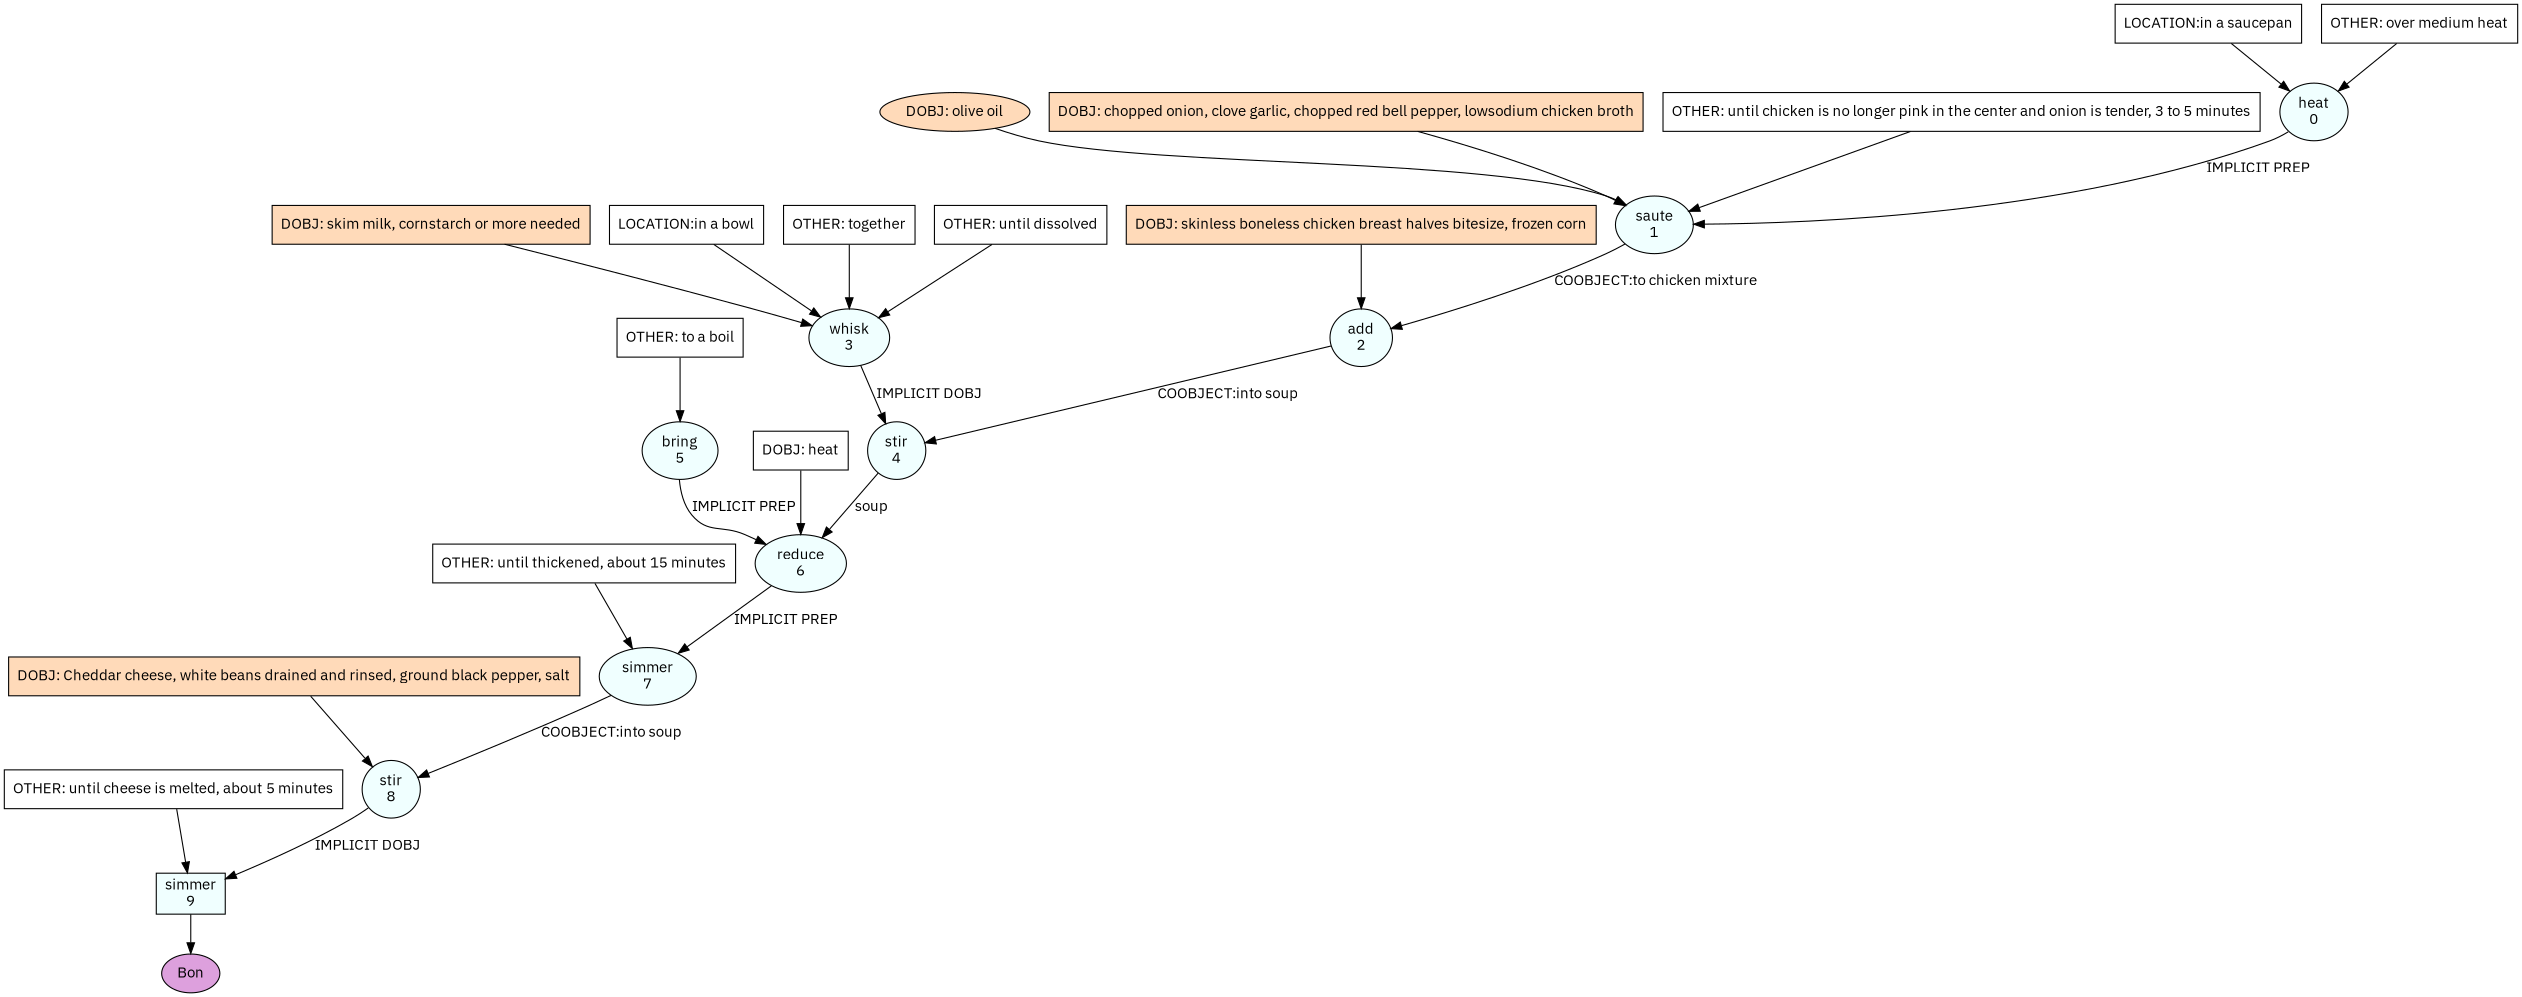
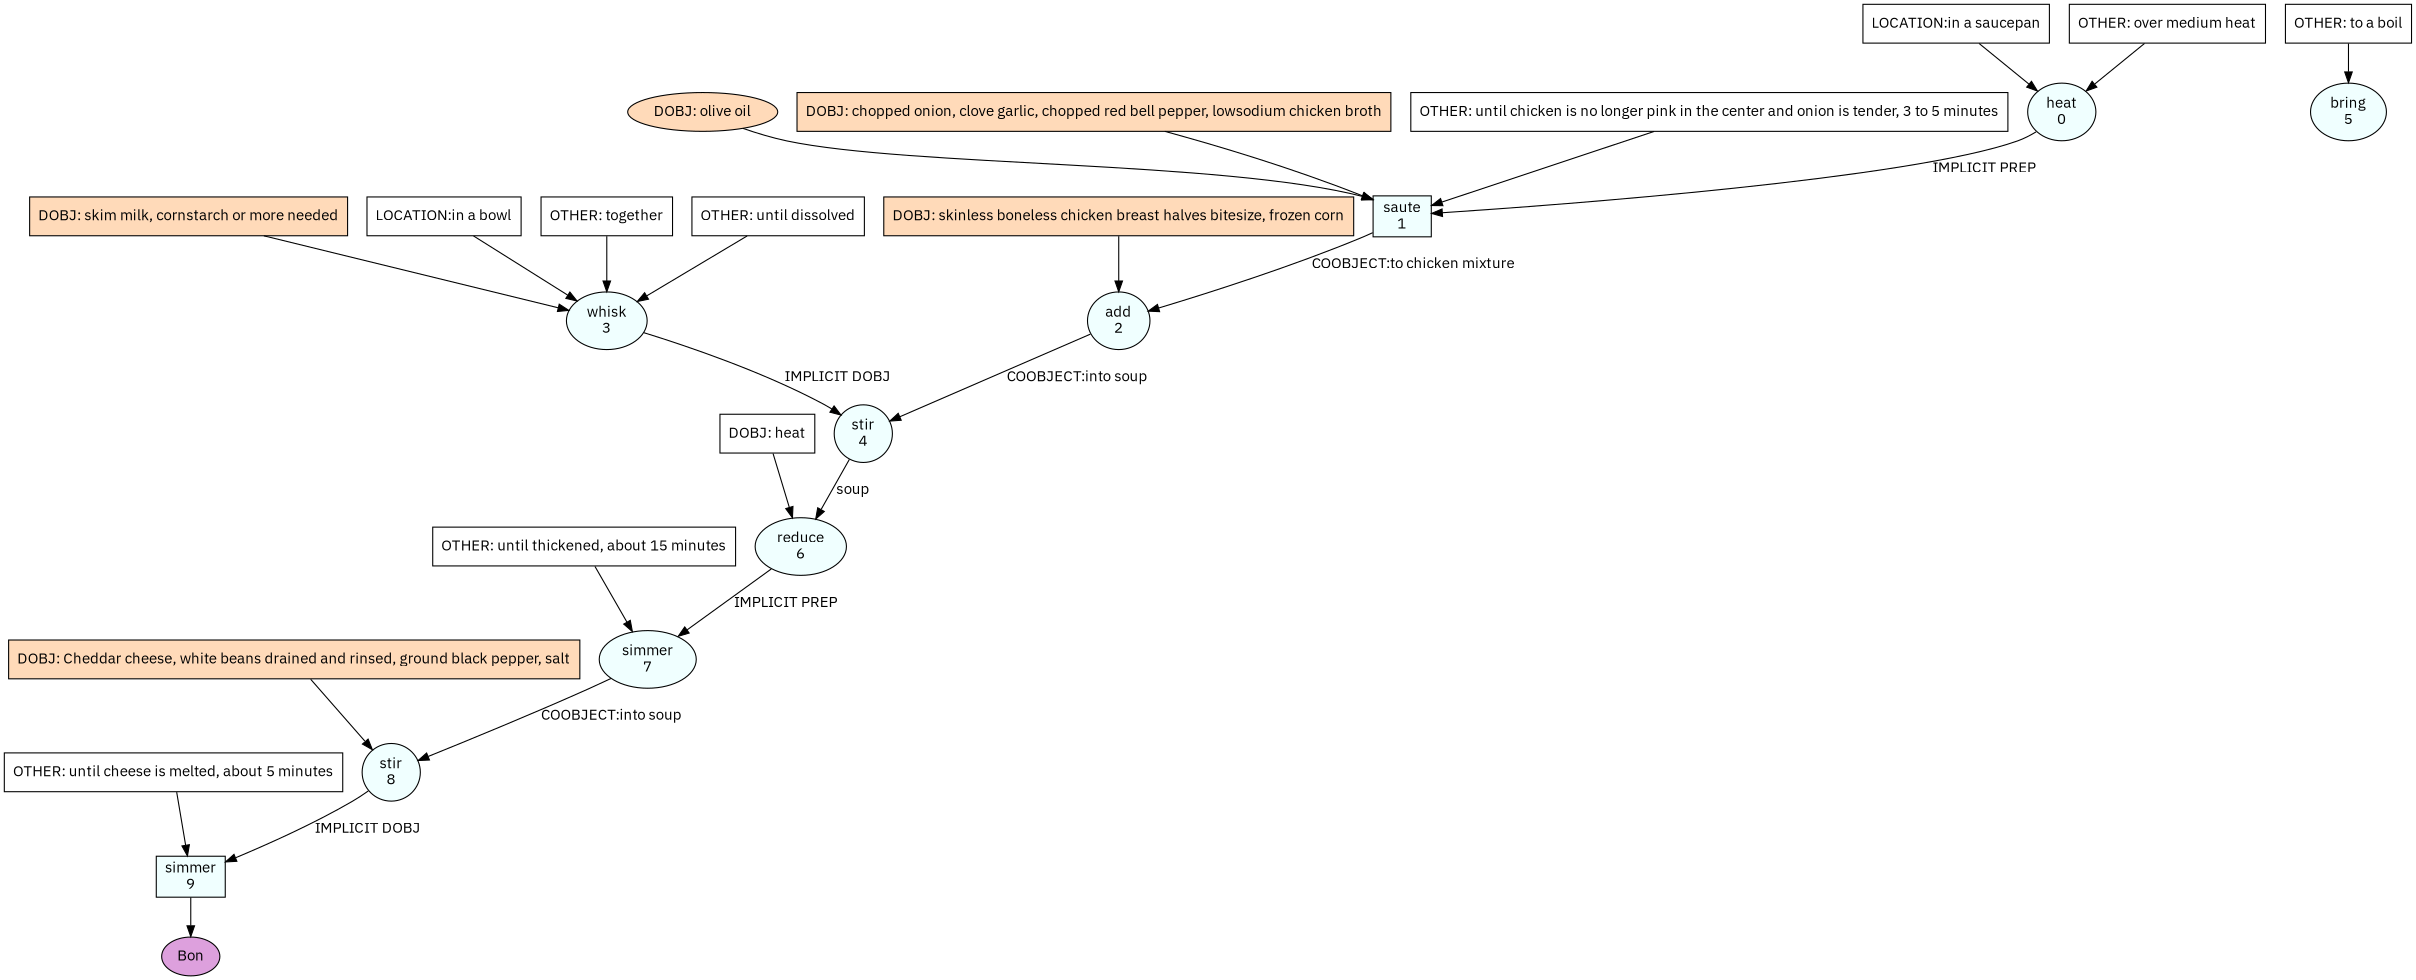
(1654, 225) -> (1402, 216)
(704, 525) -> none
